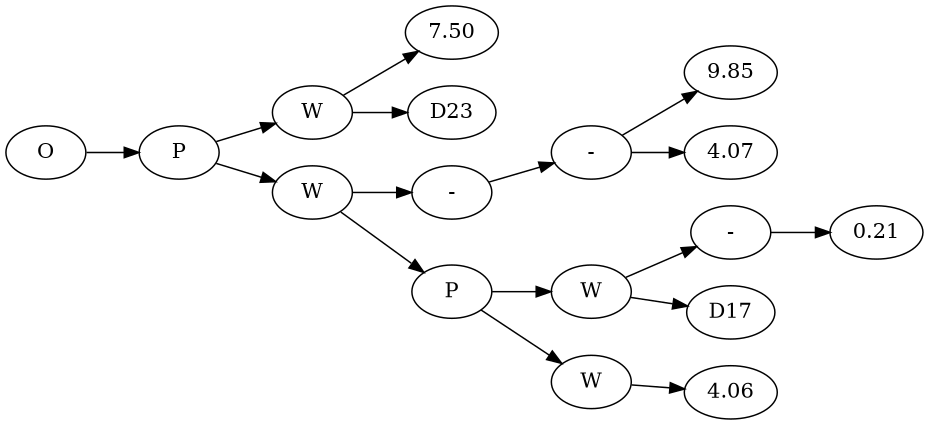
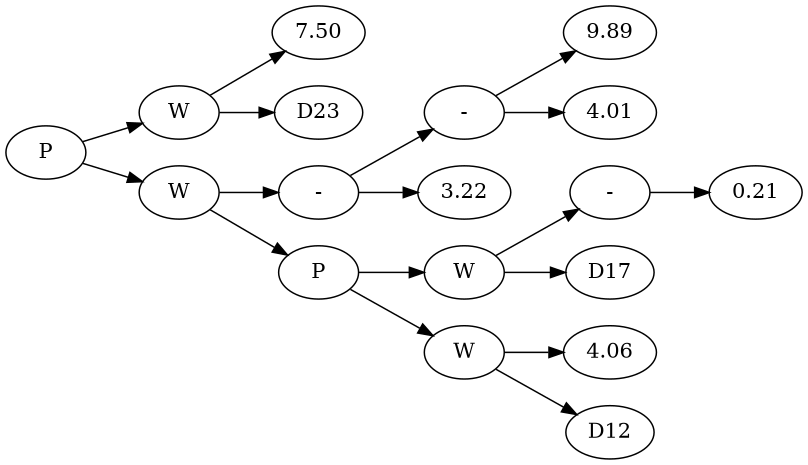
(731, 73) -> (610, 33)
(46, 152) -> none
(731, 152) -> (610, 113)
none -> (464, 192)
none -> (610, 432)
